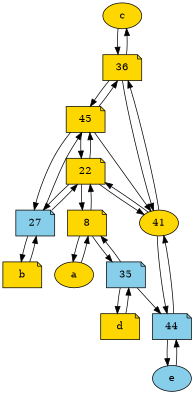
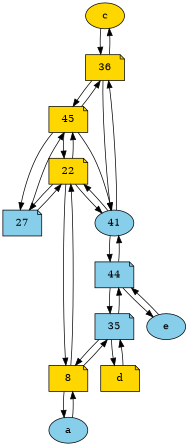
(159, 223) -> (114, 223)
(22, 275) -> none
(74, 275) -> (68, 430)
none -> (110, 297)
